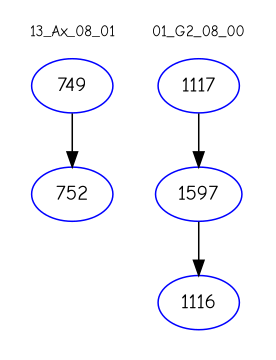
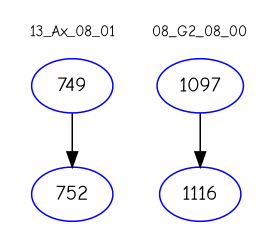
(199, 32) -> (200, 32)
(199, 86) -> none
(199, 194) -> (200, 86)
